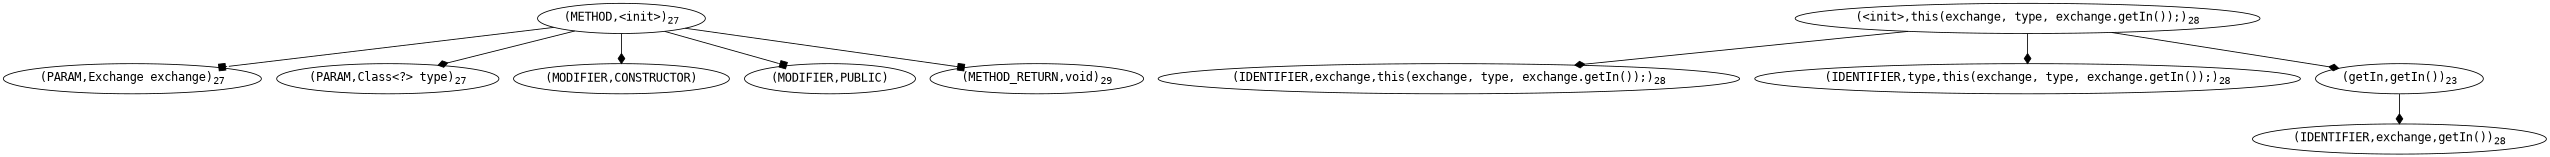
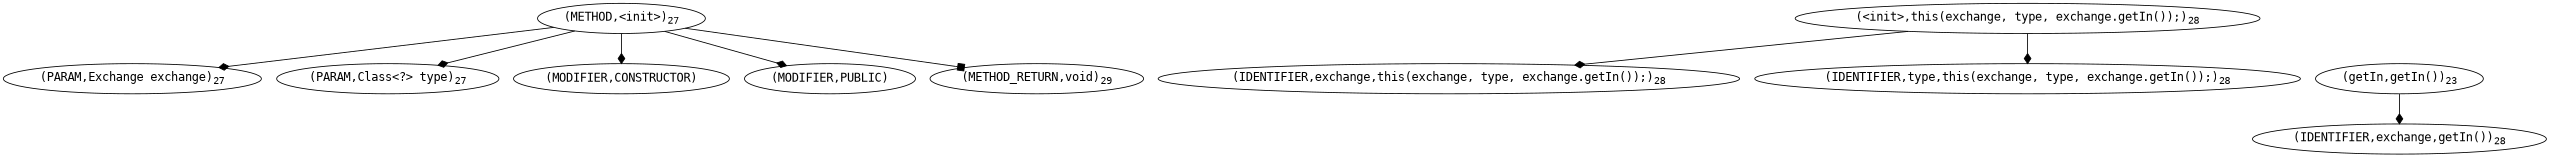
(391, 47) -> (391, 47)
(721, 47) -> (721, 47)
(2220, 50) -> none
